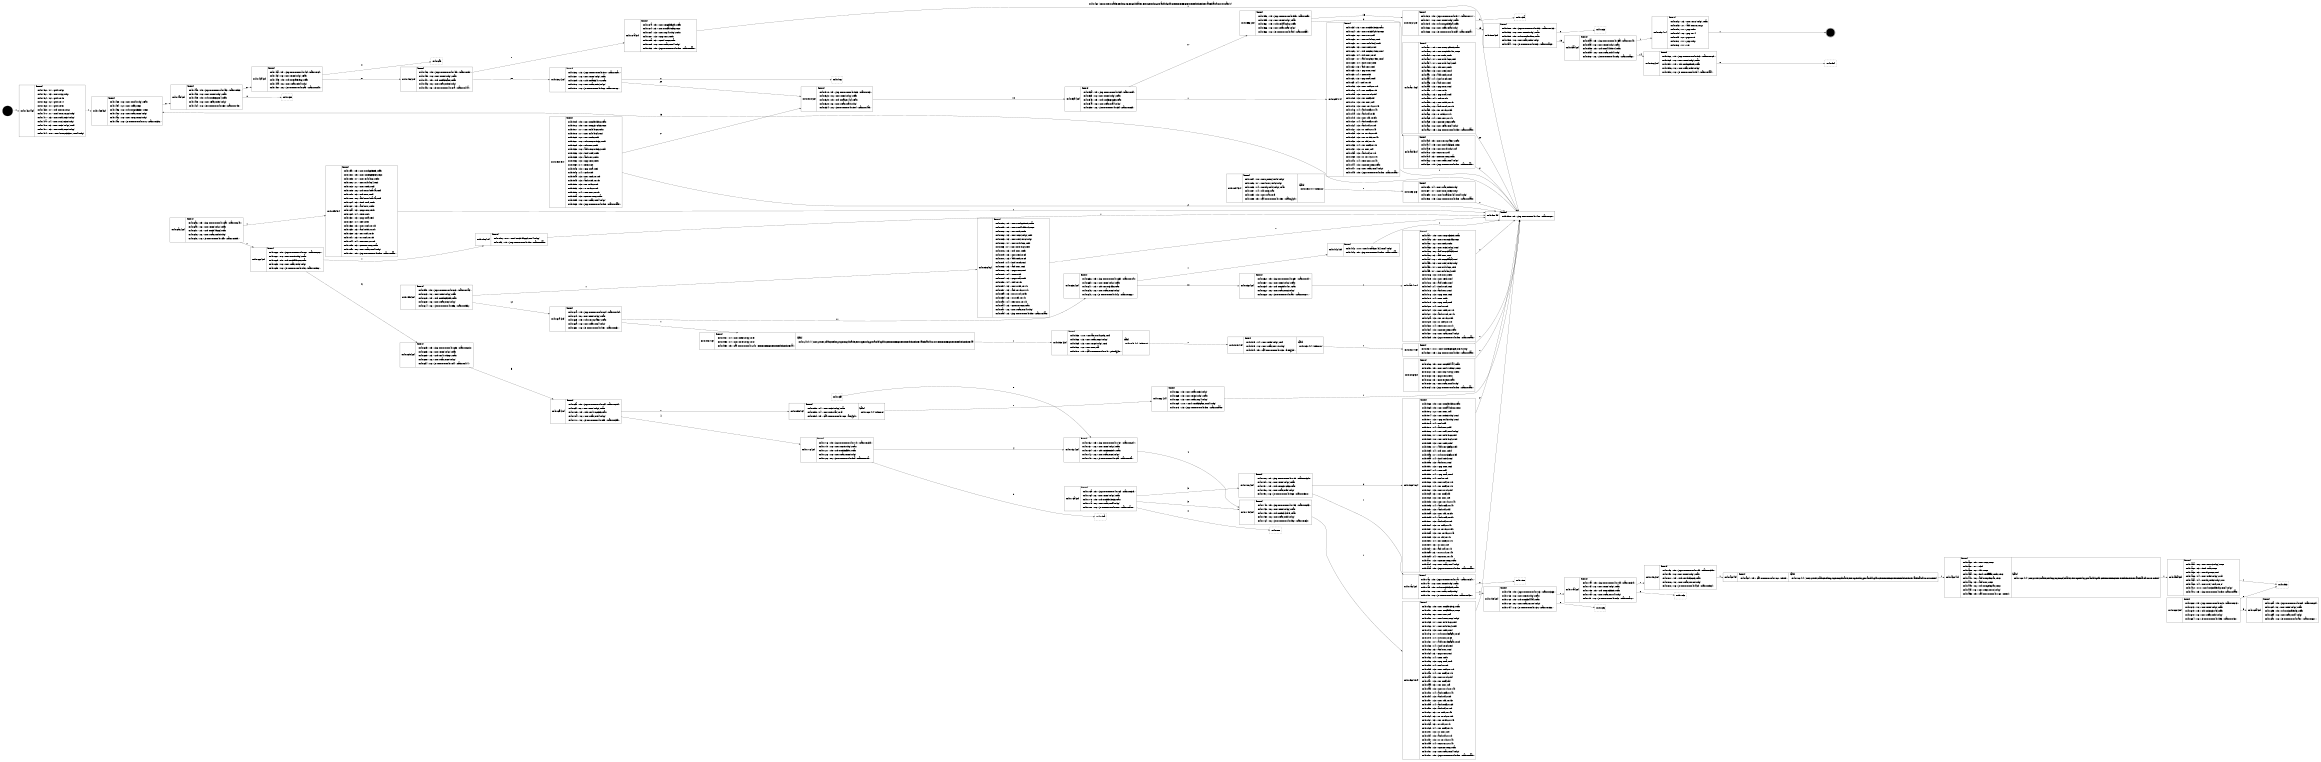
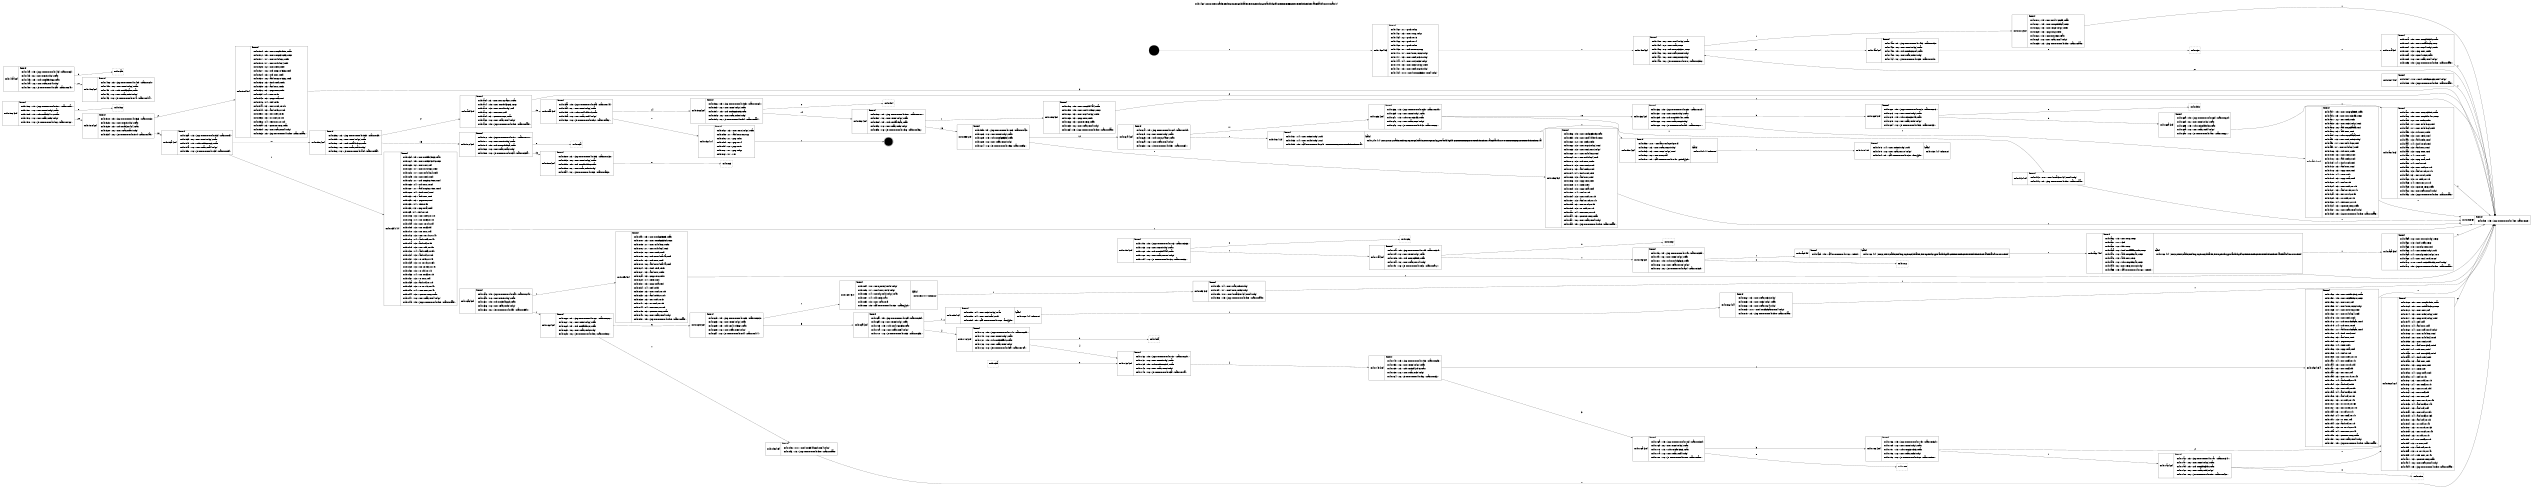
none -> (2048, 31)
(1560, 42) -> (536, 112)
(548, 58) -> (2290, 50)
(510, 79) -> none
(246, 88) -> none
none -> (2304, 109)
(661, 115) -> (2195, 69)
none -> (1785, 117)
none -> (889, 121)
(711, 131) -> (194, 109)
(1480, 138) -> (2458, 186)
none -> (1902, 264)
none -> (801, 311)
(1362, 348) -> none
(1187, 505) -> (1537, 408)
(2257, 582) -> (2469, 231)
(1479, 593) -> (2307, 466)
